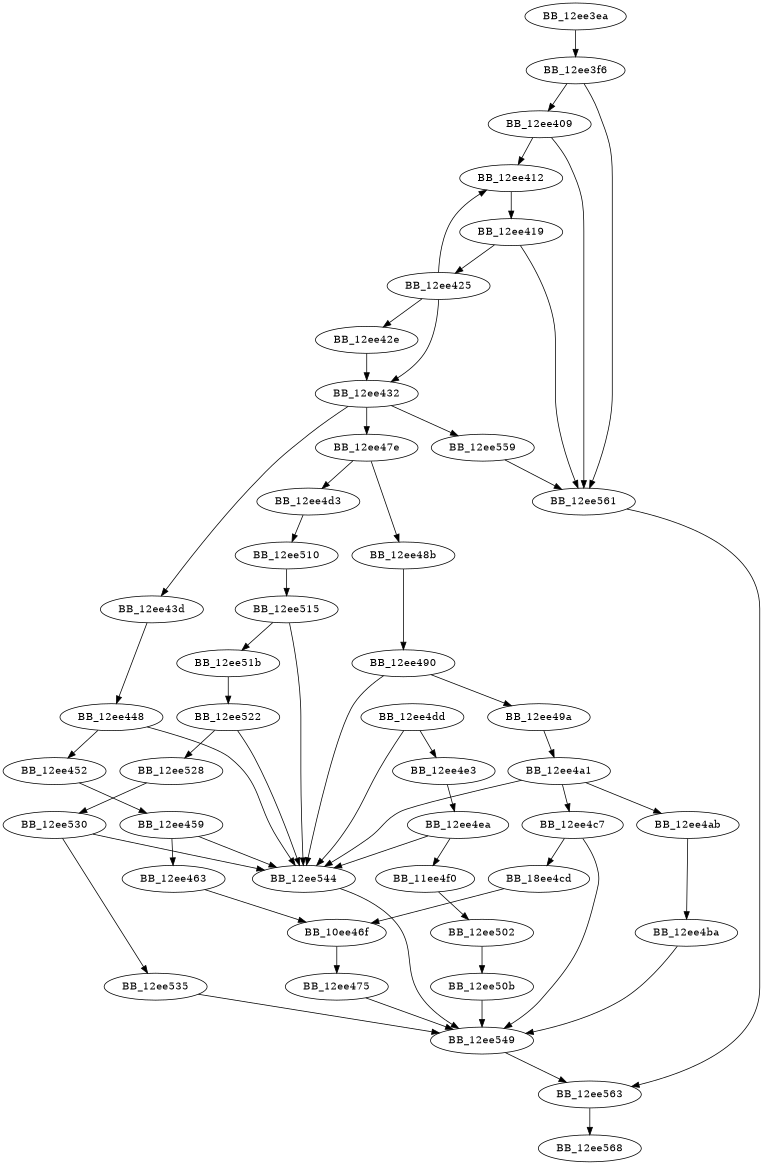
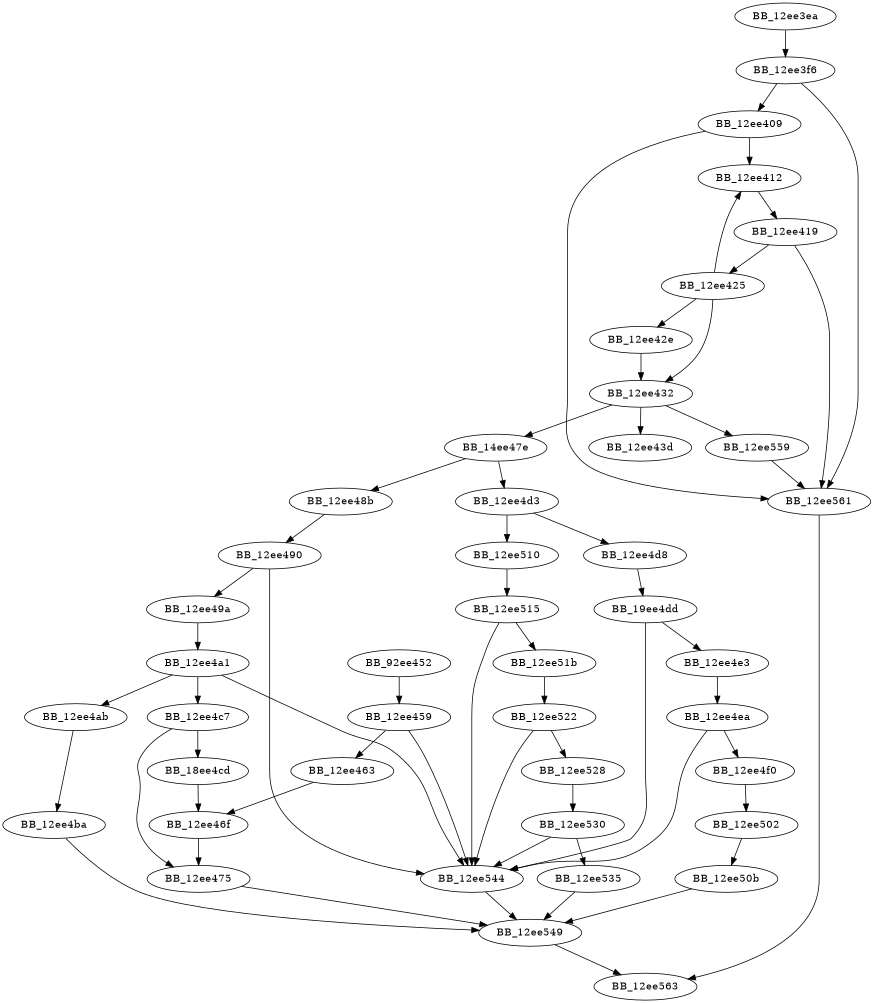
(367, 448) -> (496, 448)
none -> (635, 555)
(111, 717) -> none
(412, 717) -> (645, 609)
(55, 771) -> (399, 663)
(425, 879) -> (745, 771)
(337, 933) -> (199, 825)
(581, 942) -> (140, 794)
(590, 1148) -> none
